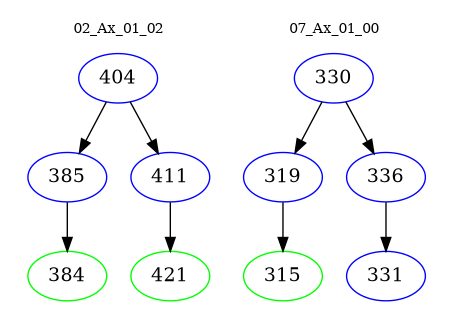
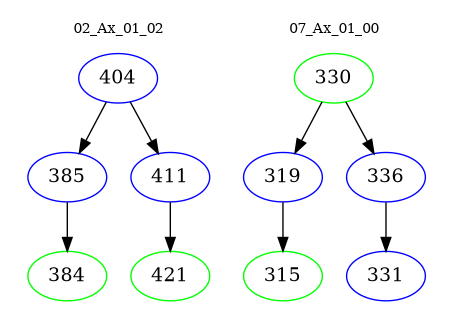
(334, 78) -> (334, 78)
